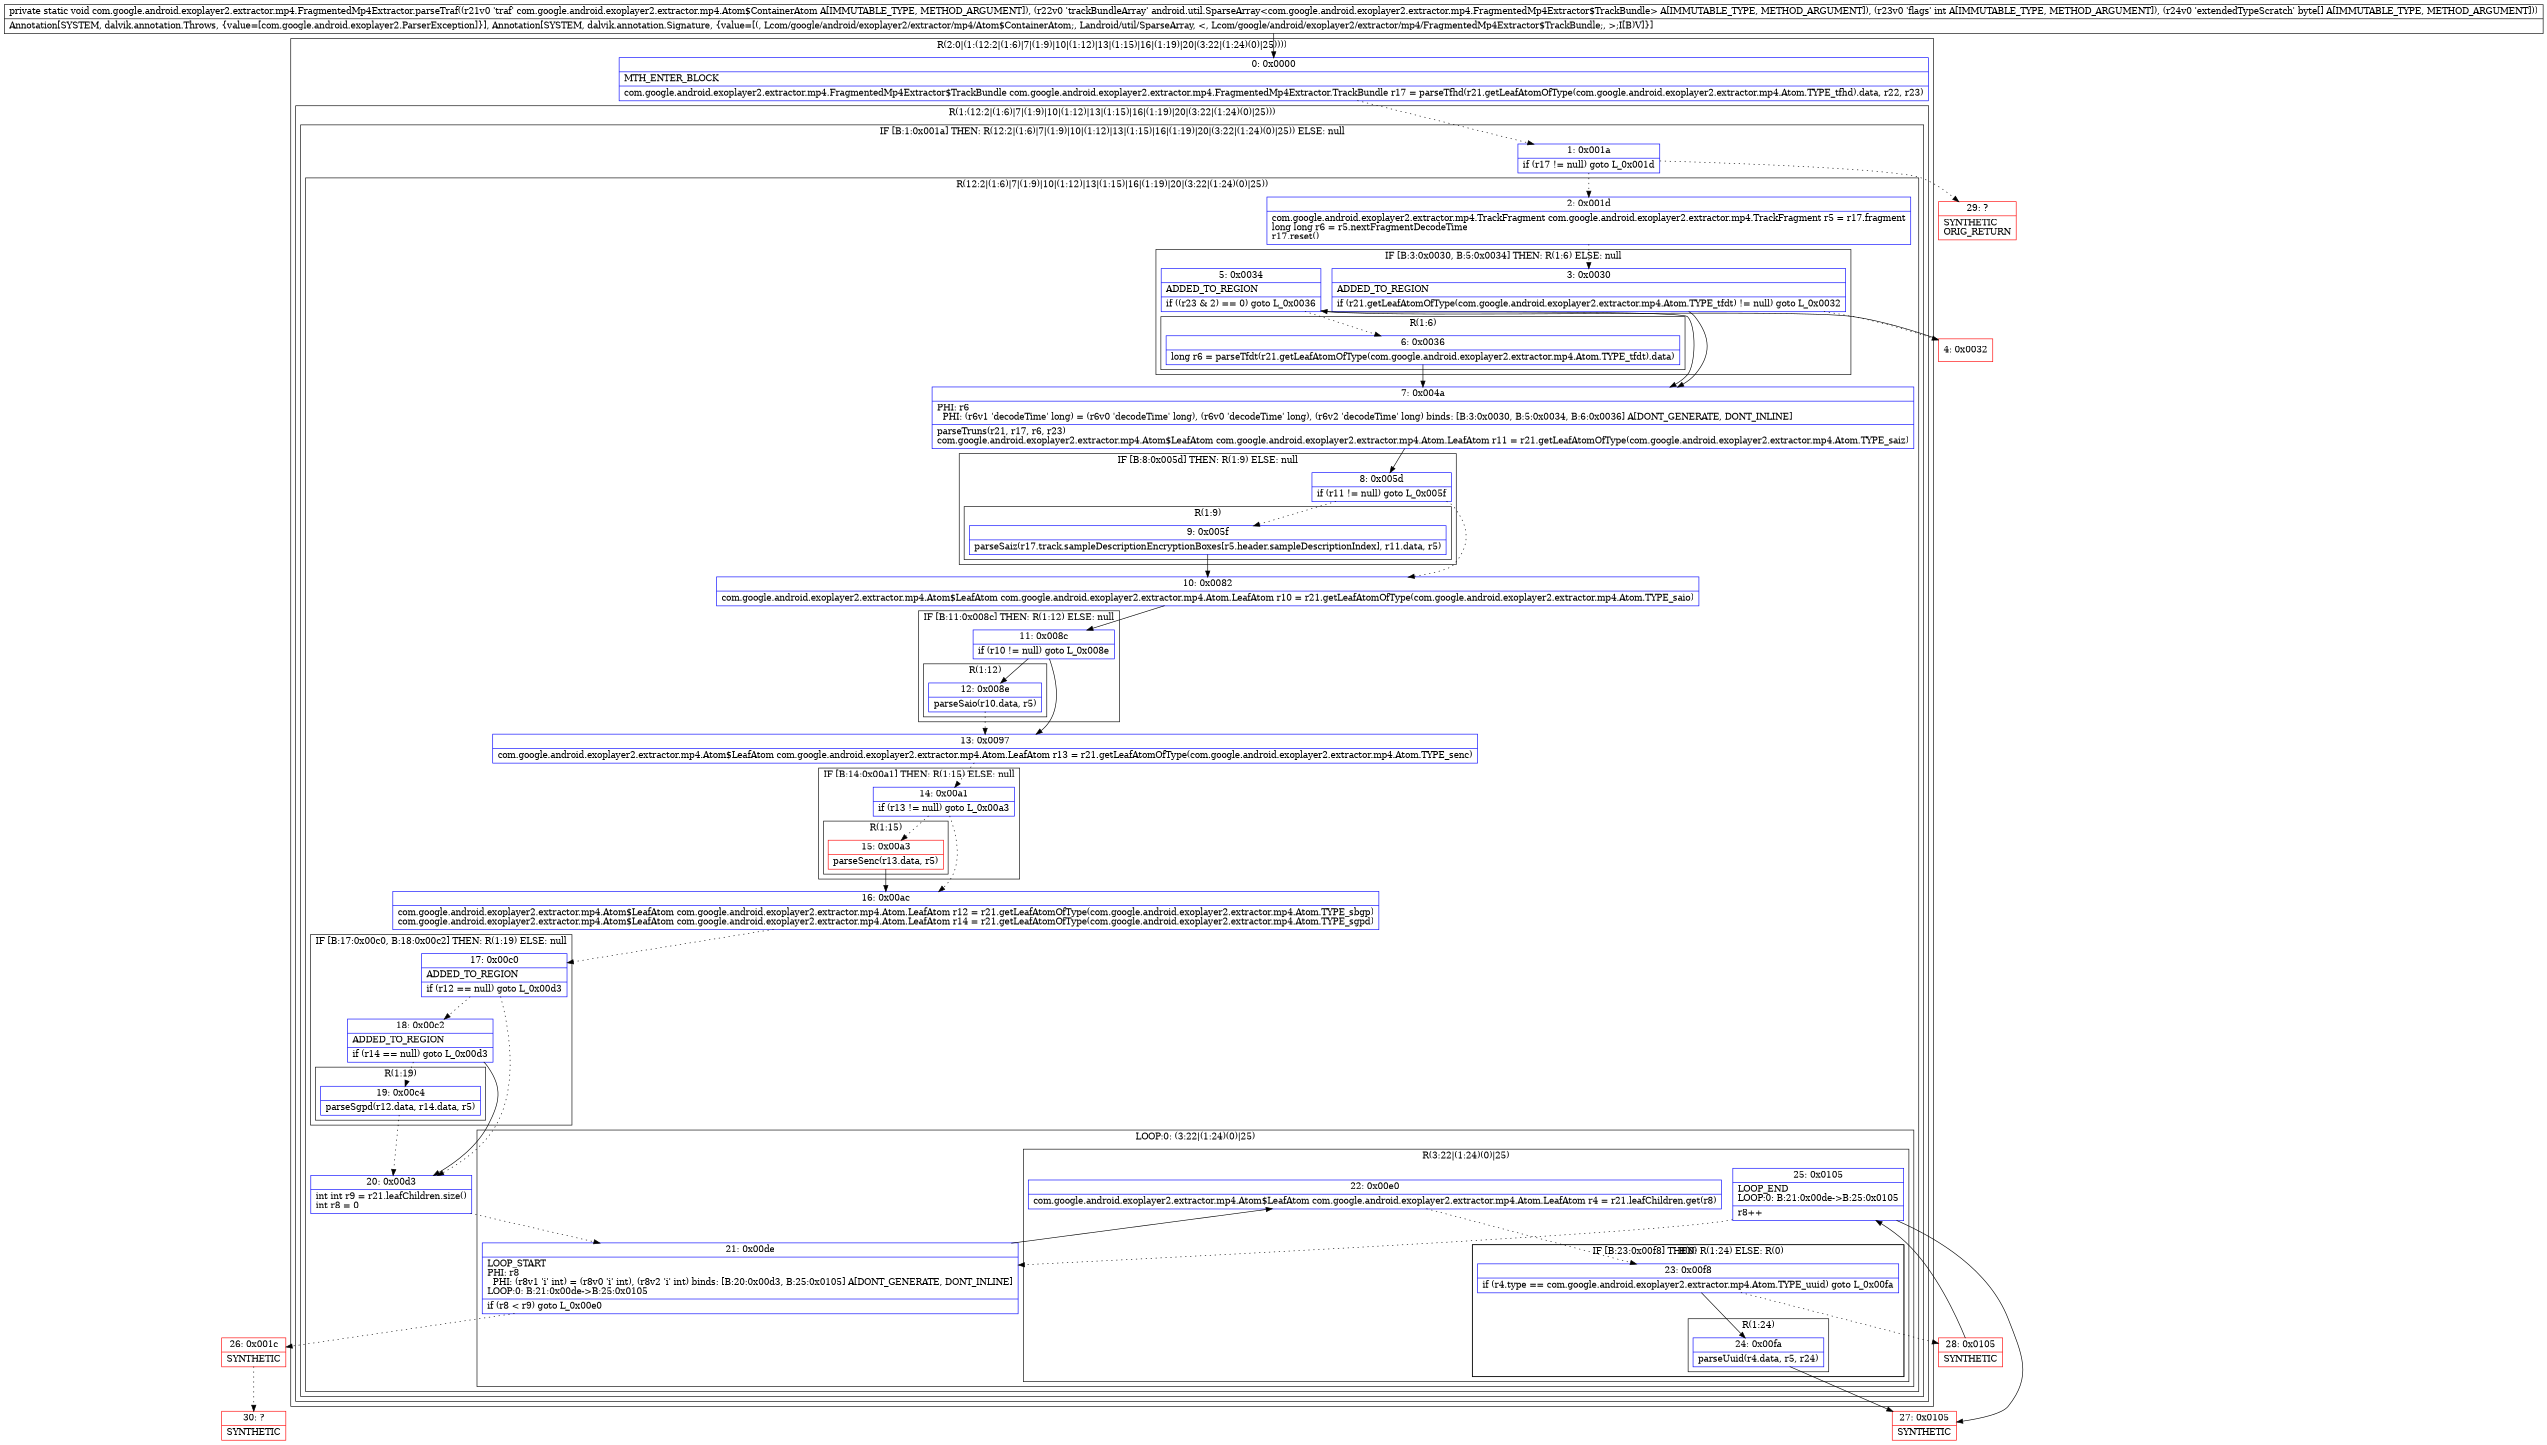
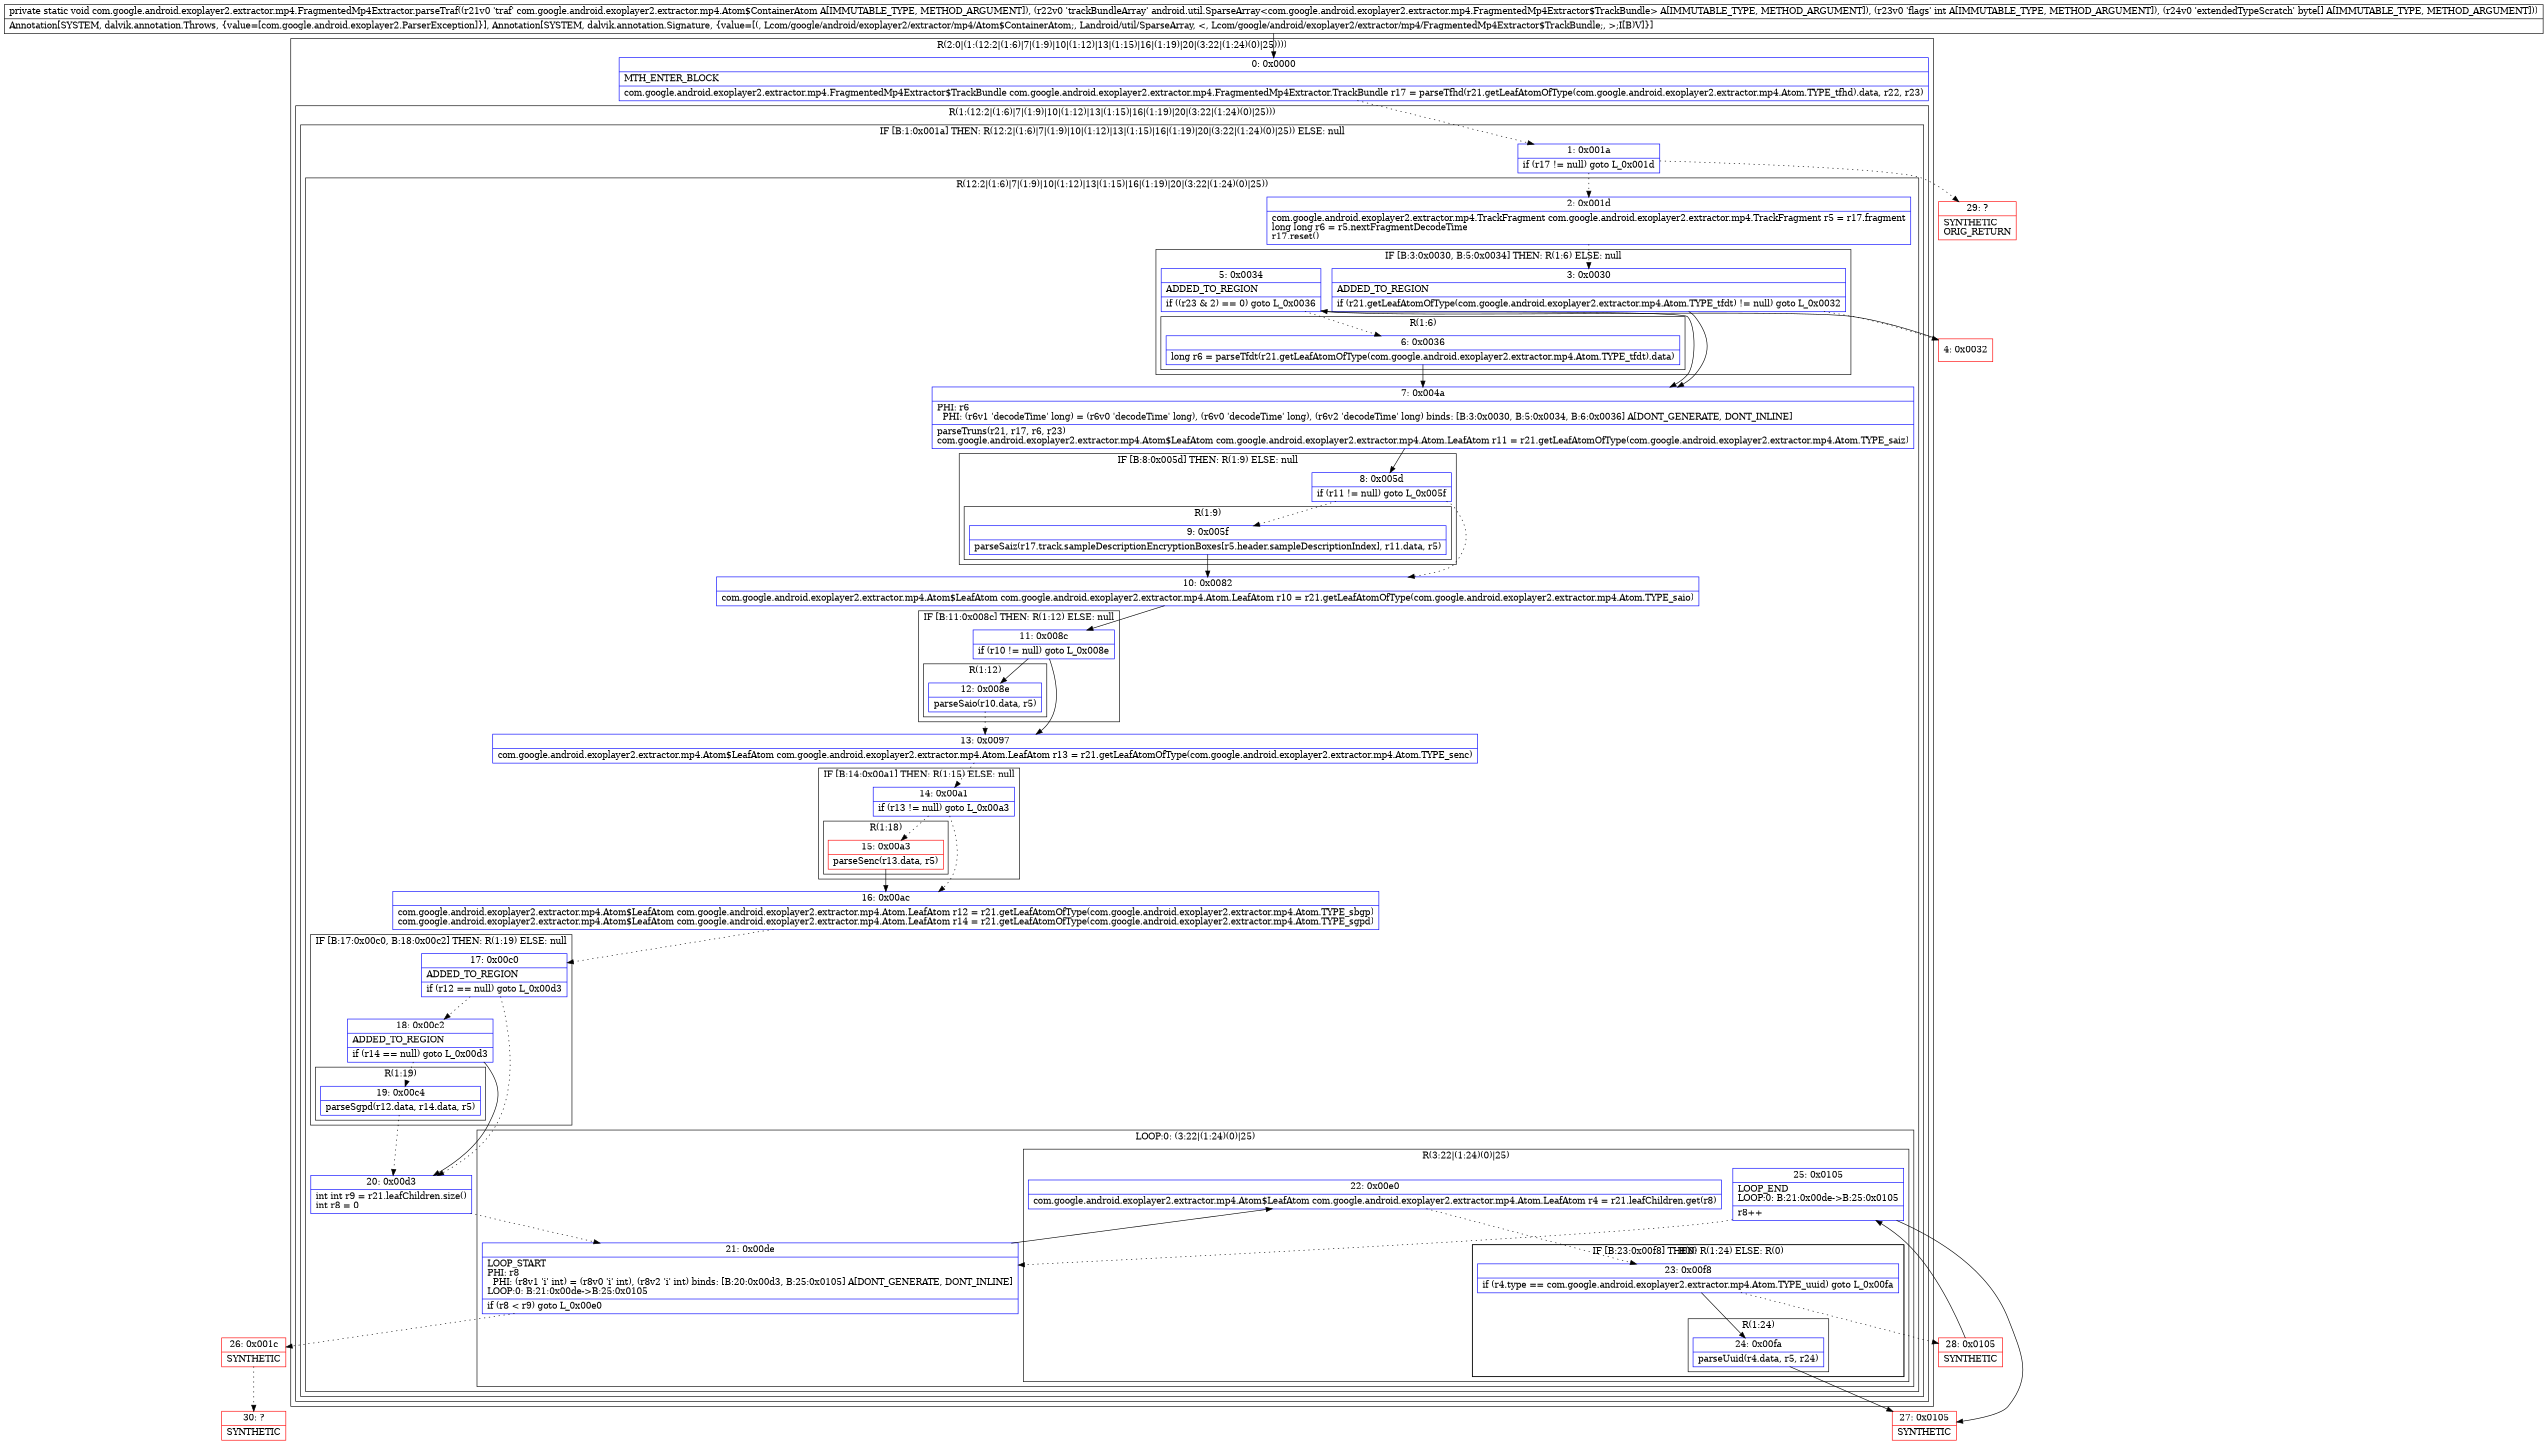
(886, 828) -> (886, 828)
